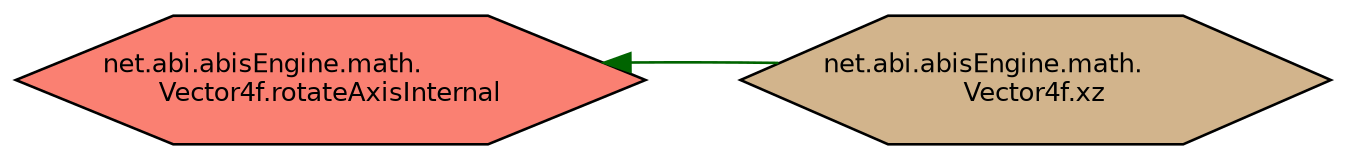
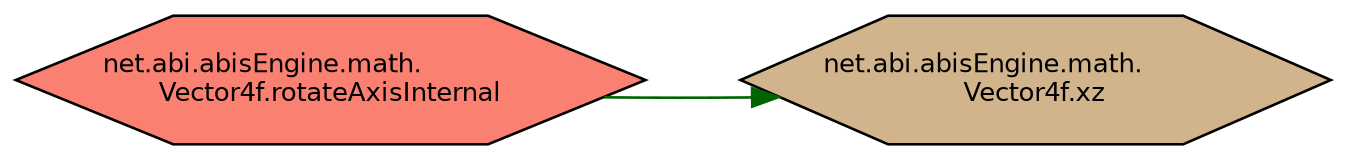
(704, 62) -> (678, 98)
